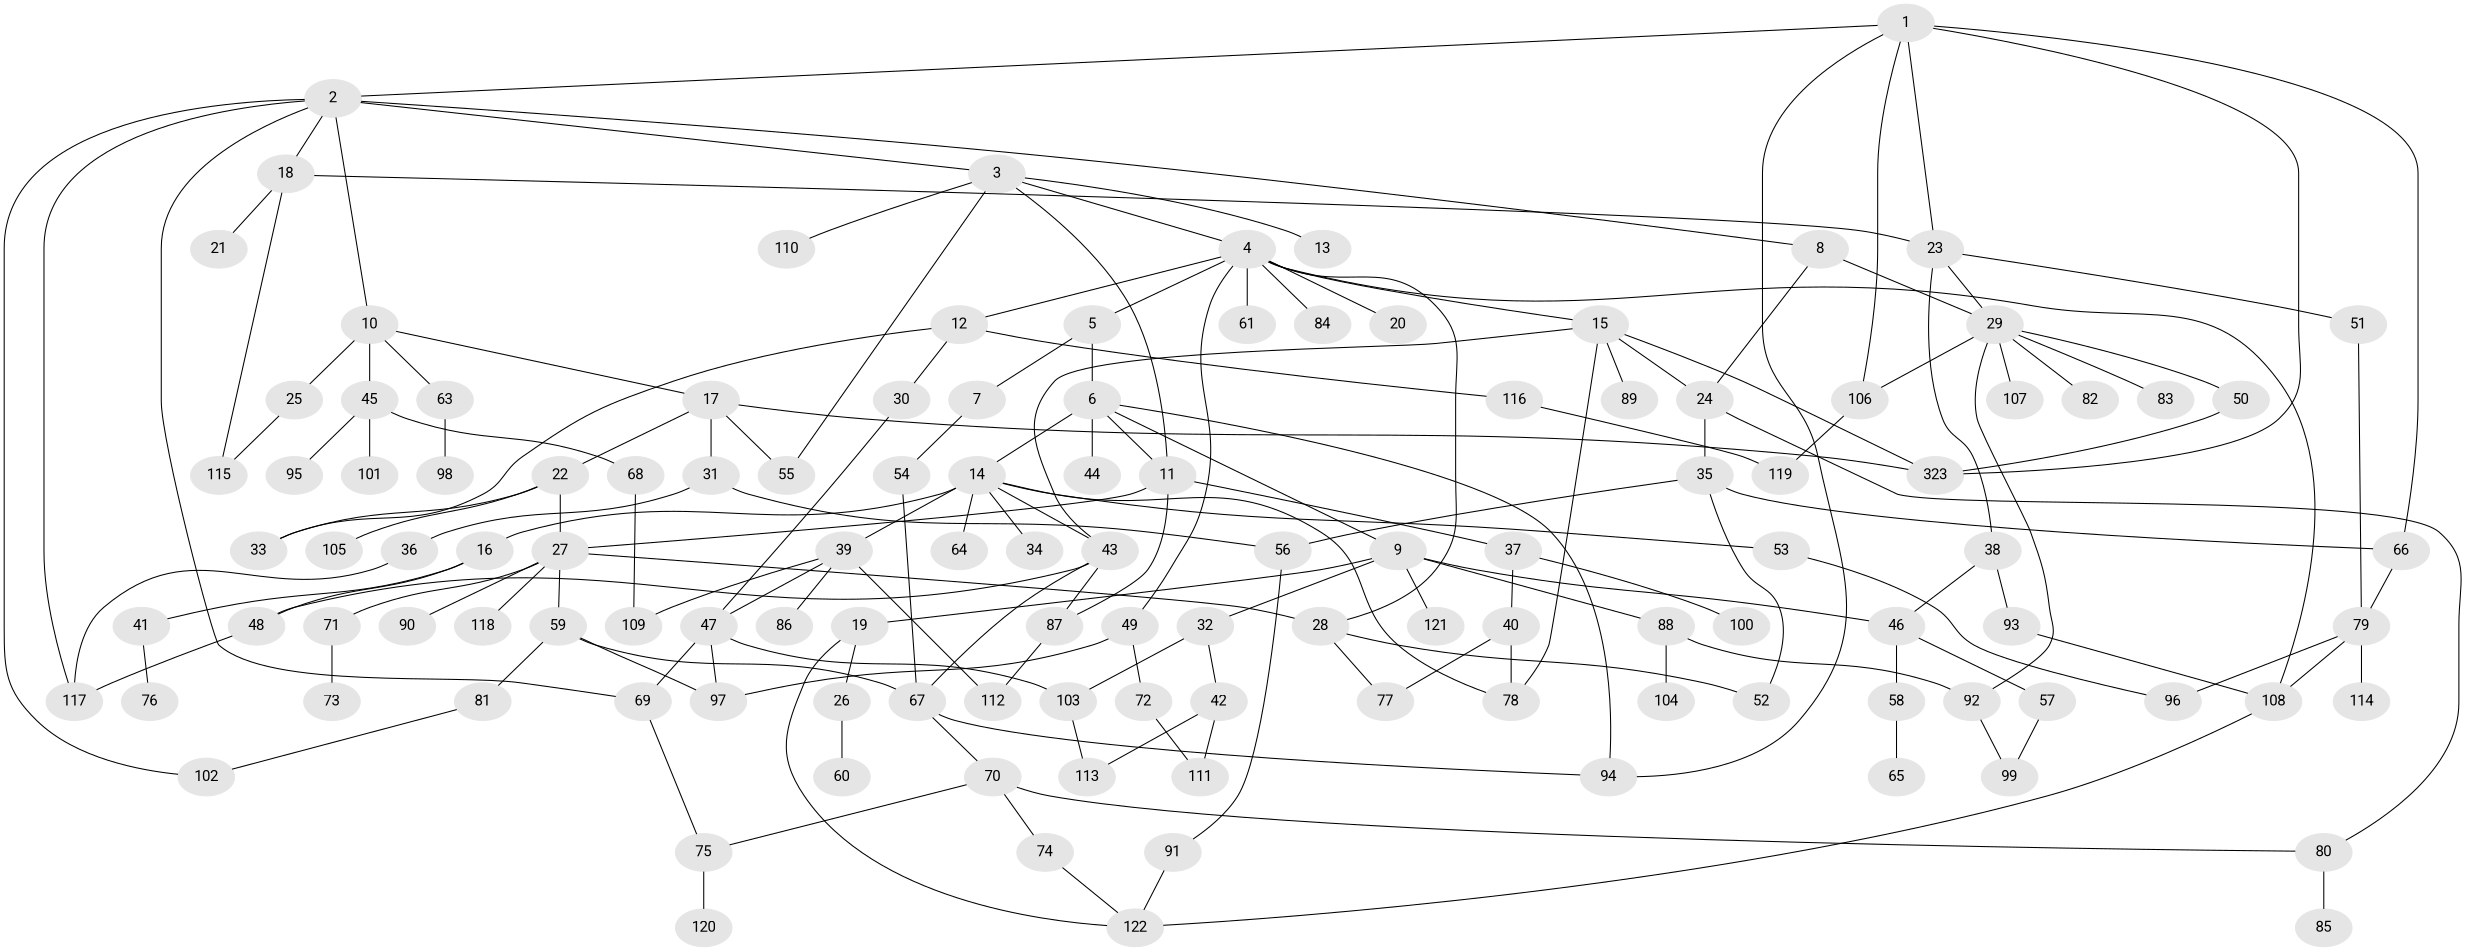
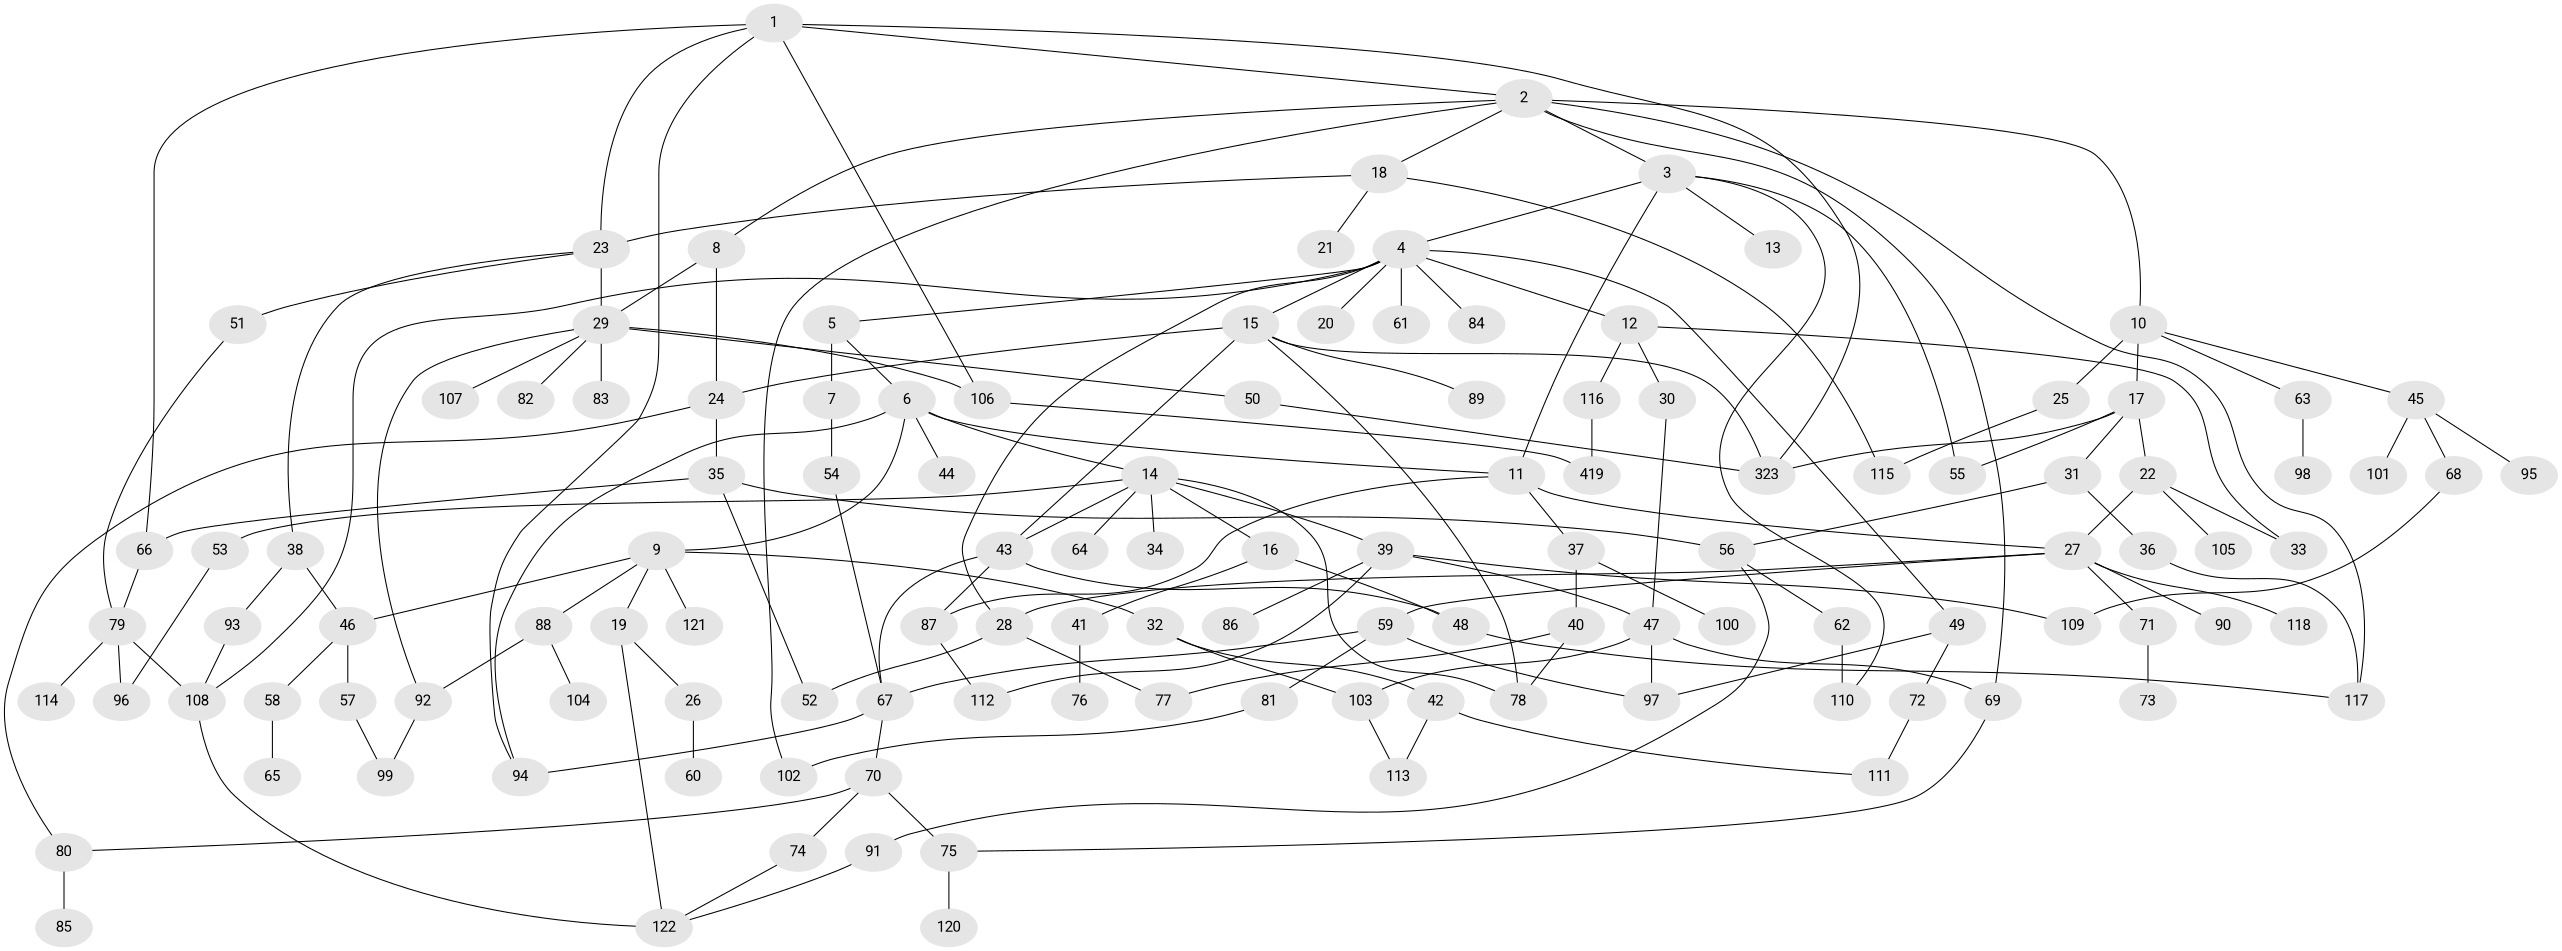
(1780, 475) -> (1592, 475)
none -> (1842, 626)
